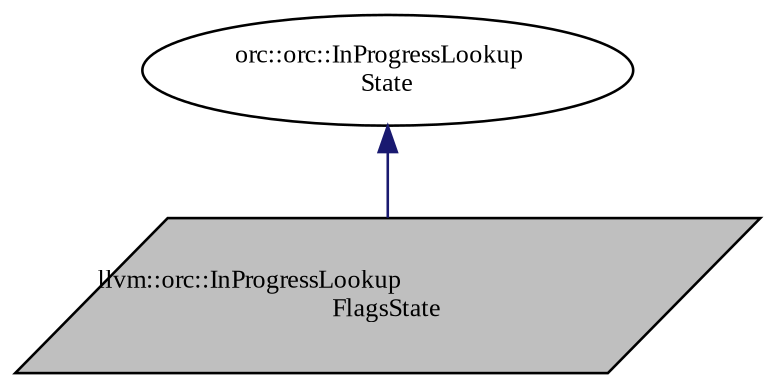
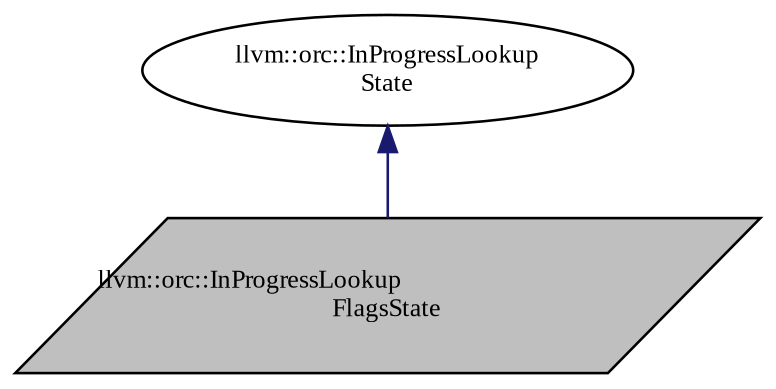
(388, 70) -> (388, 70)
